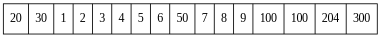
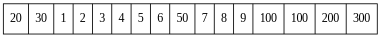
(331, 18) -> (331, 18)
